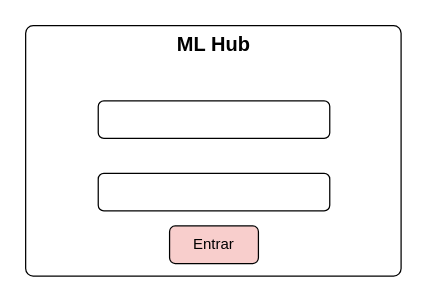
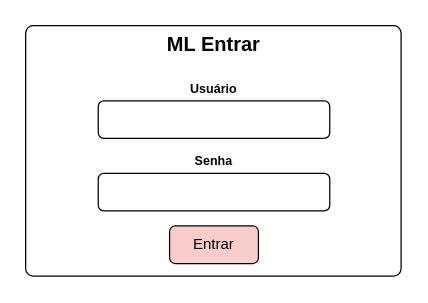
(214, 44) -> (214, 44)
none -> (214, 88)
none -> (214, 161)
